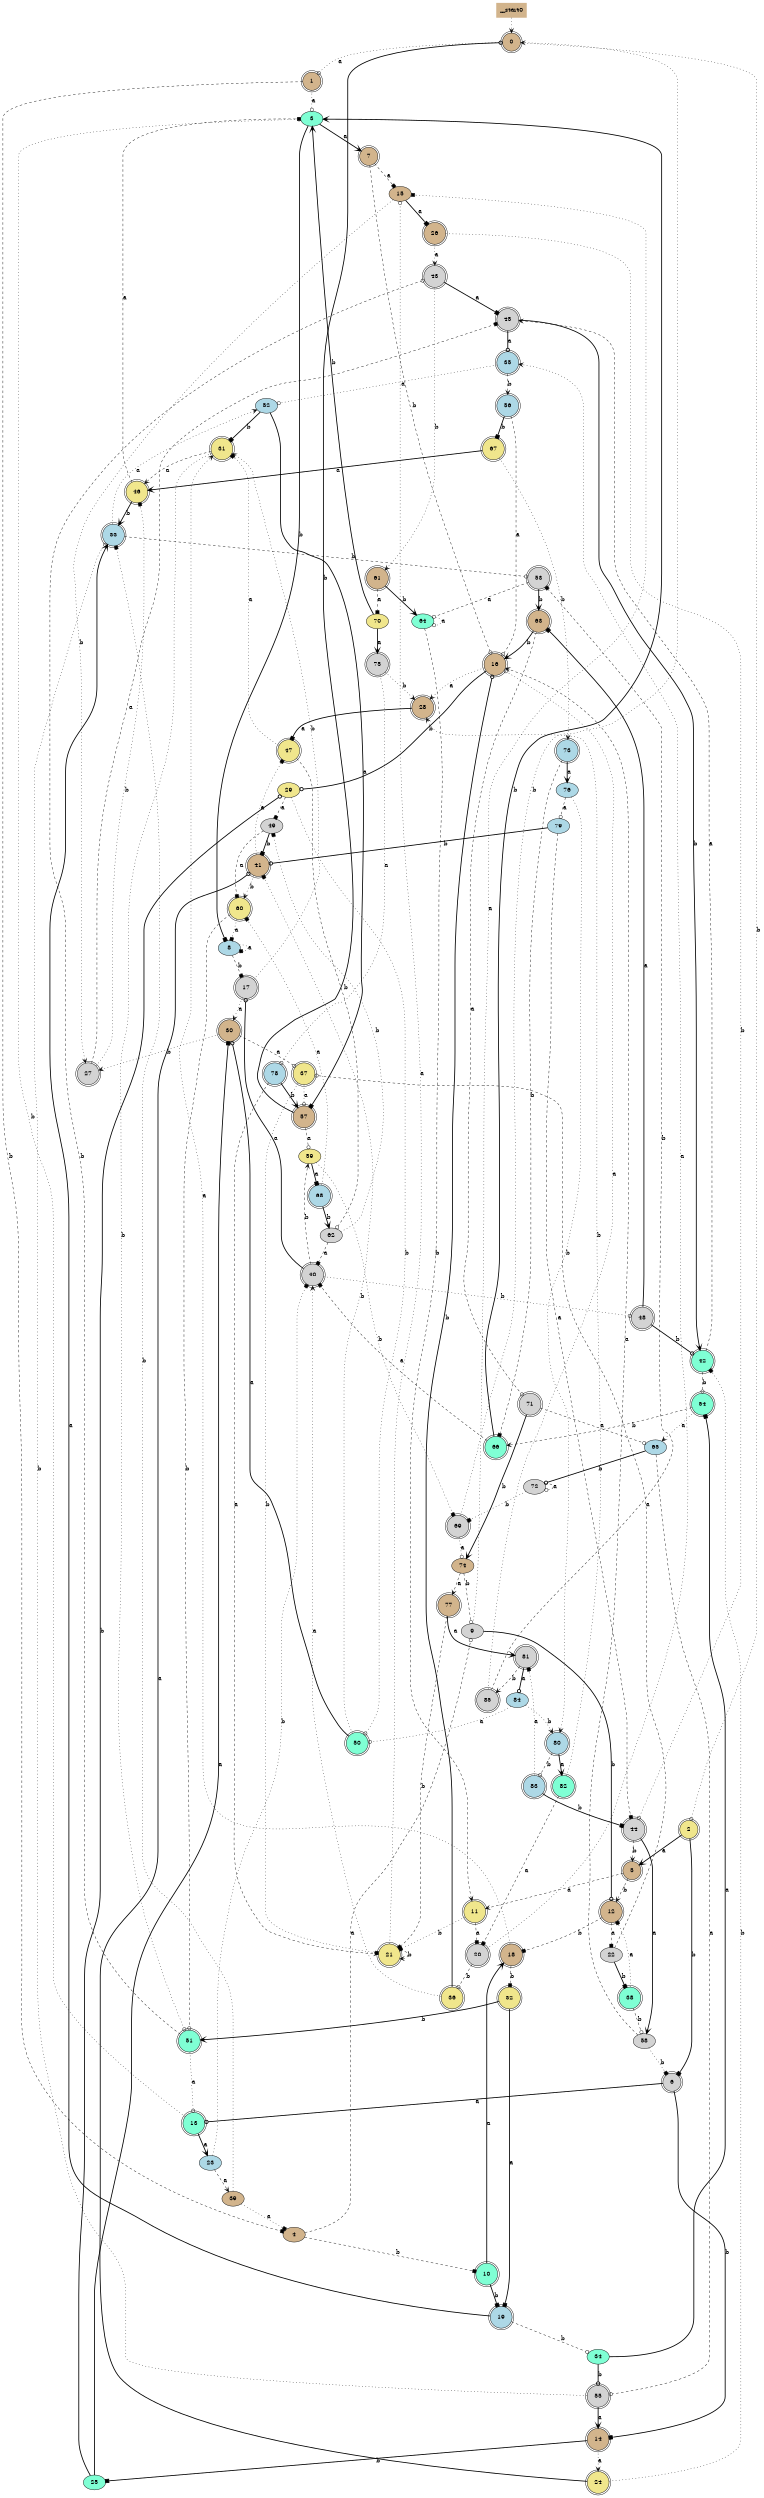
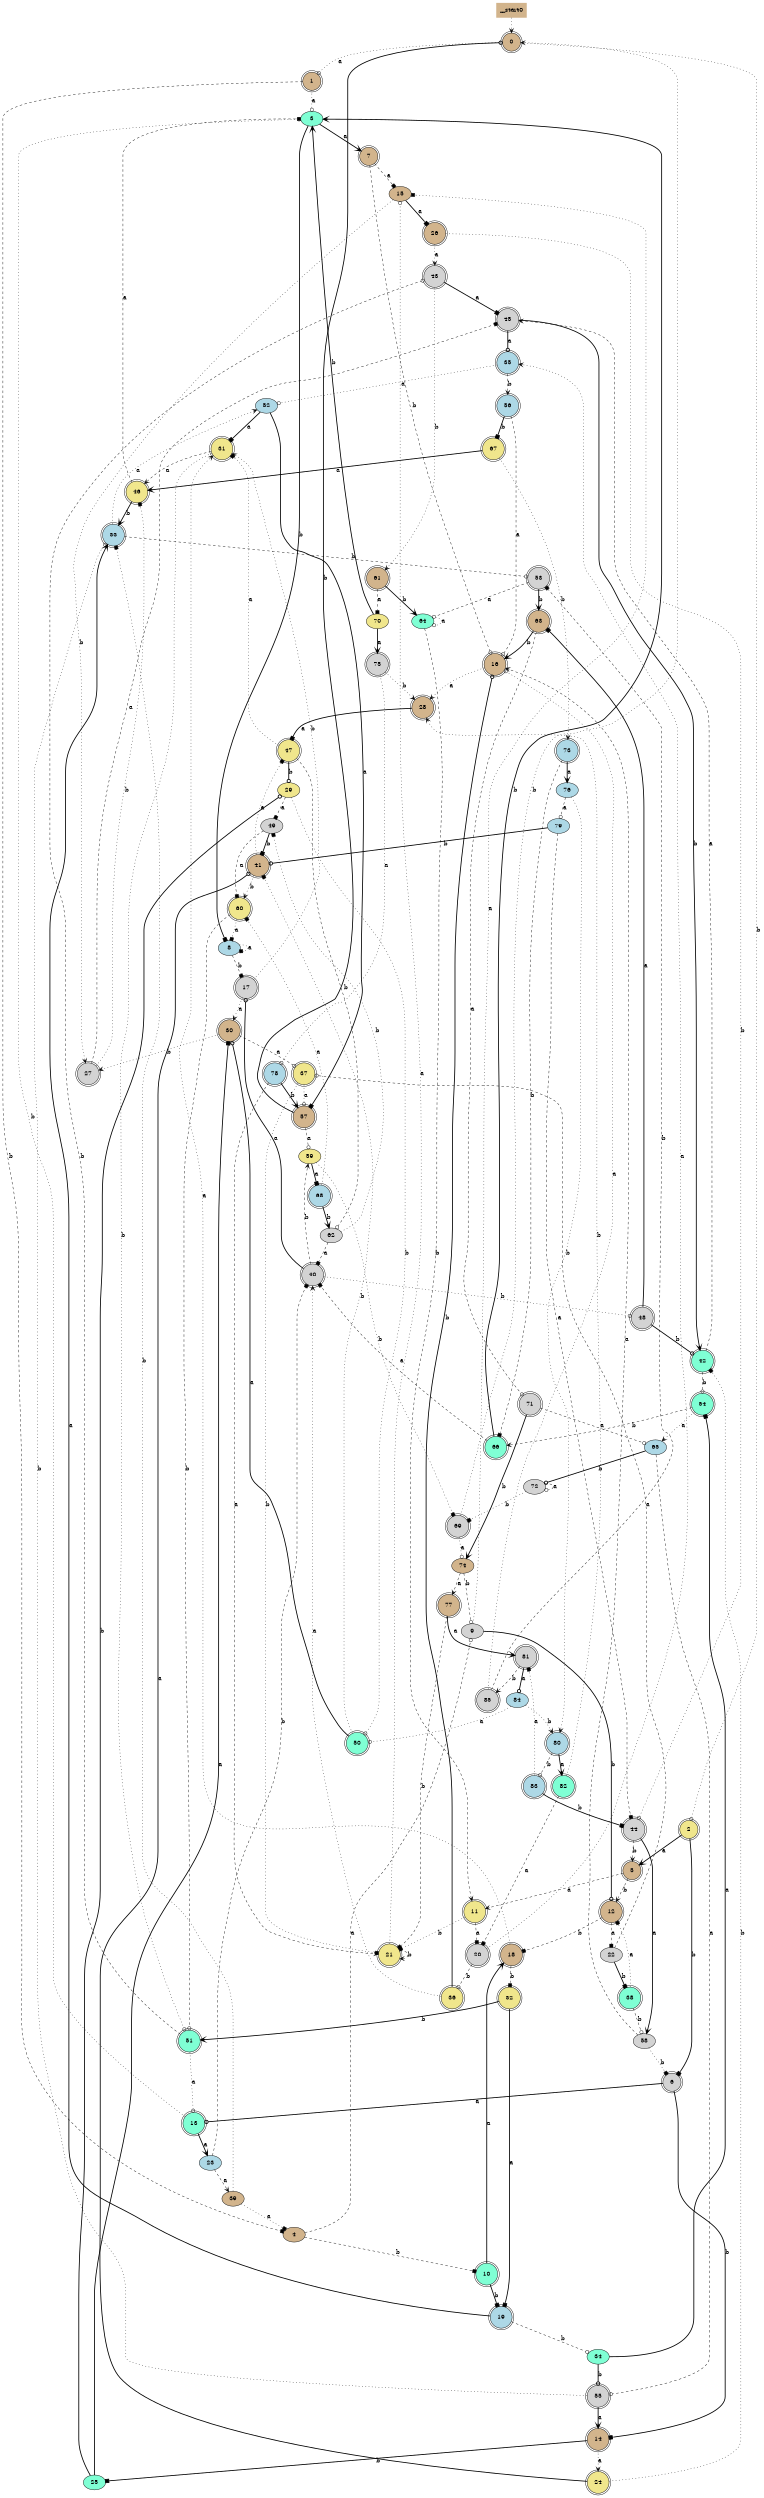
(249, 427) -> (249, 427)
(406, 749) -> (289, 771)
(281, 1725) -> (281, 1725)
